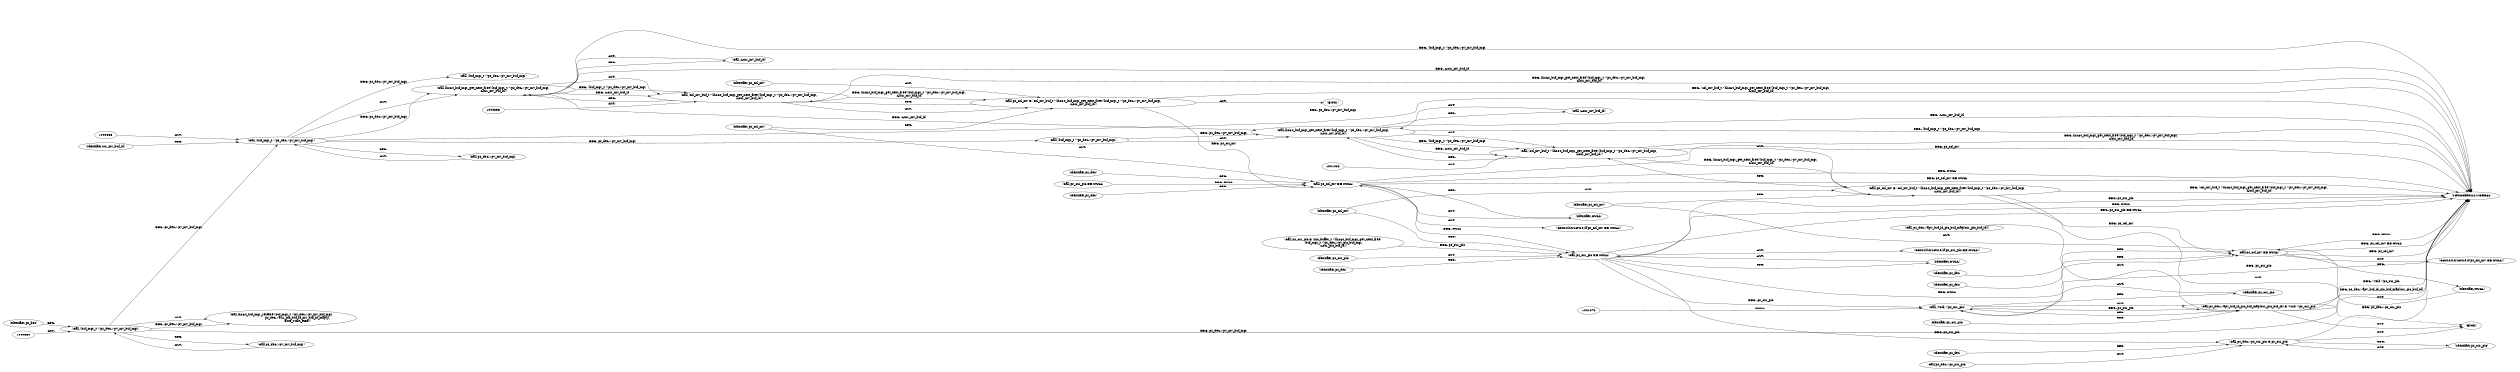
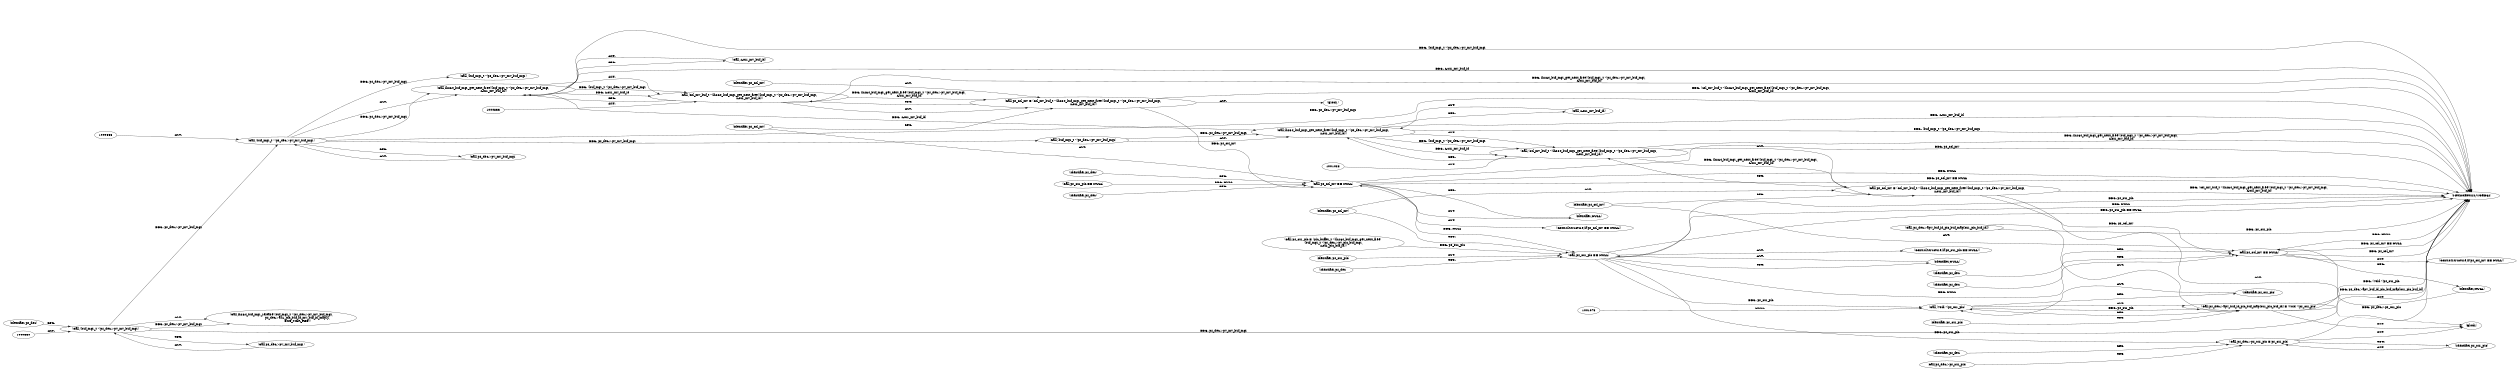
(106, 147) -> none
(2220, 273) -> (2234, 234)
(2121, 354) -> (2121, 354)
